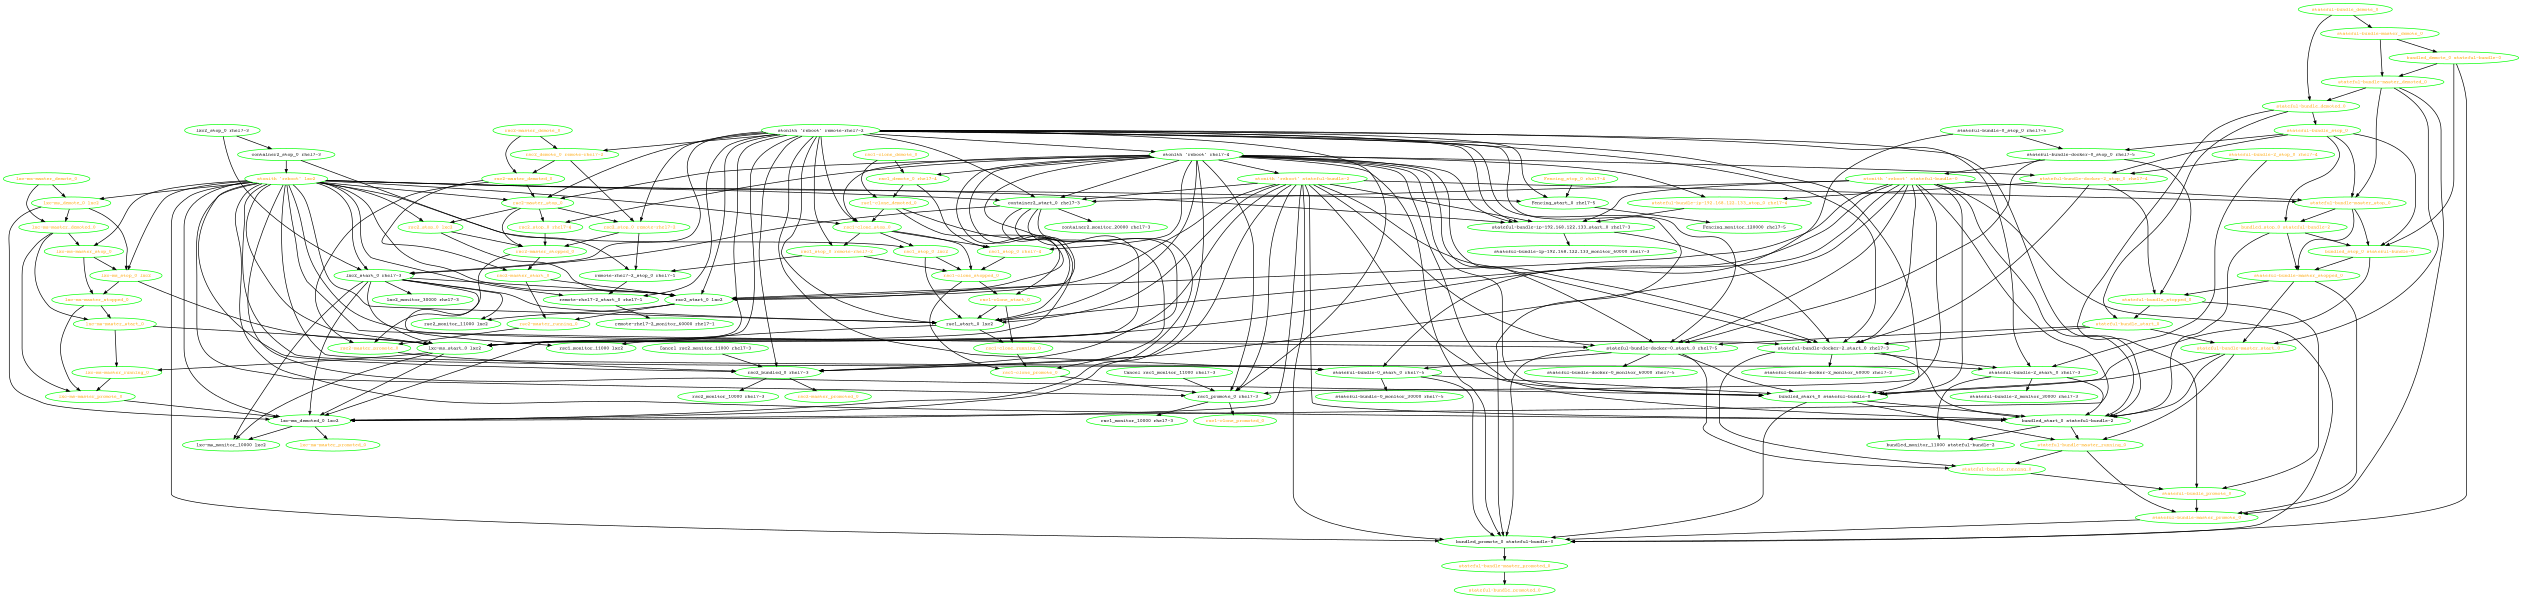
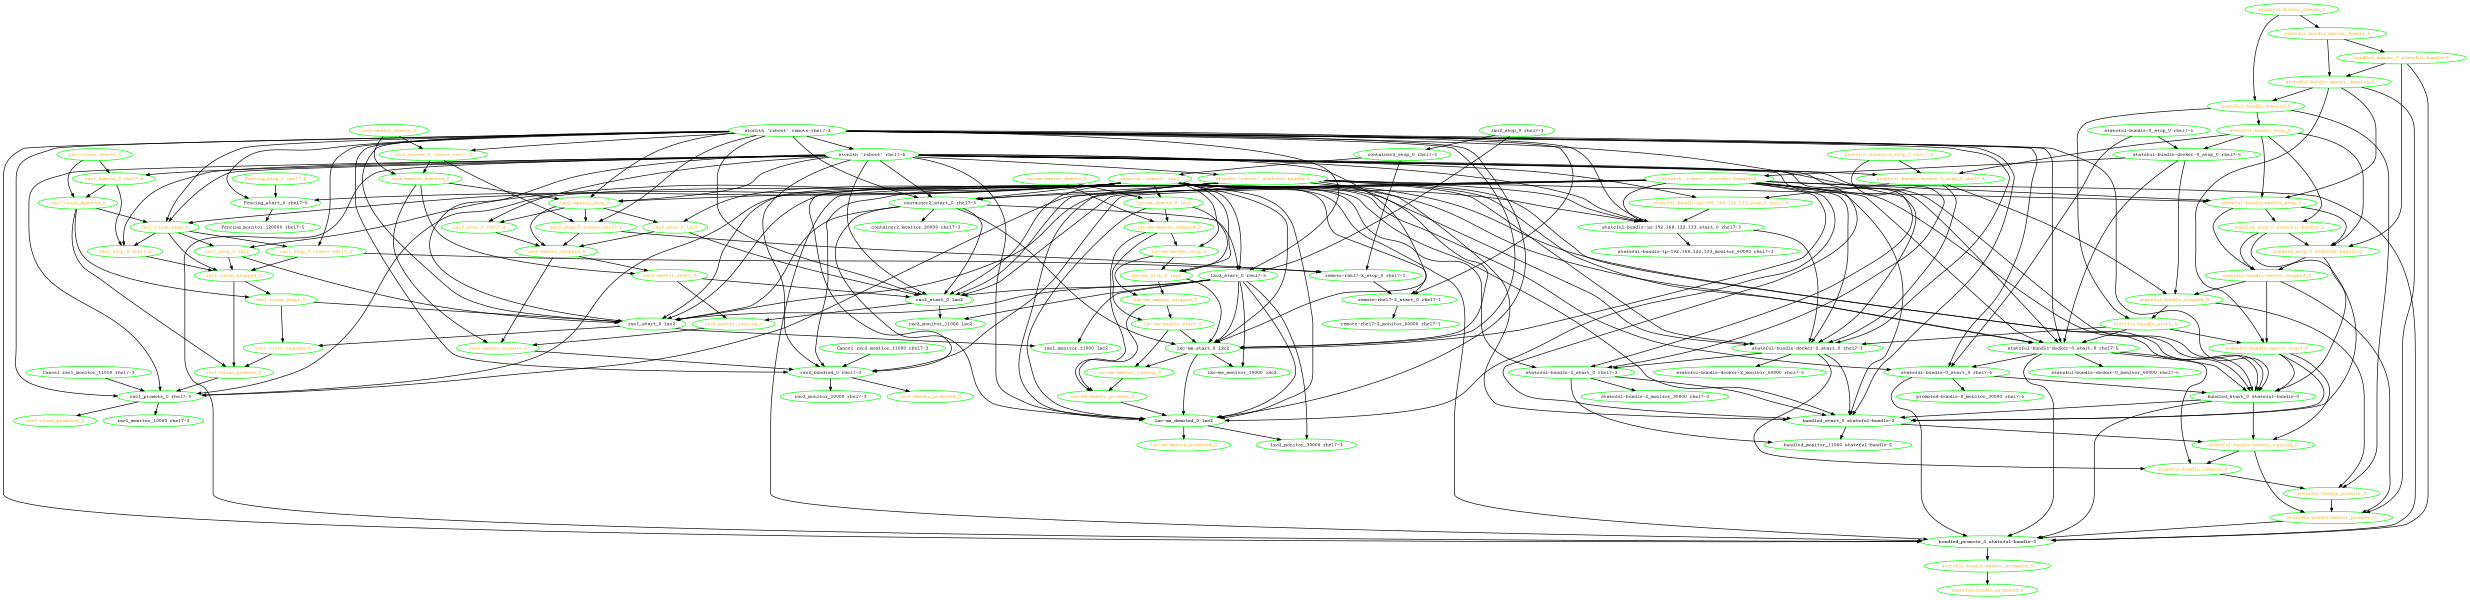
(1389, 397) -> (1970, 397)
(272, 432) -> (1243, 432)
